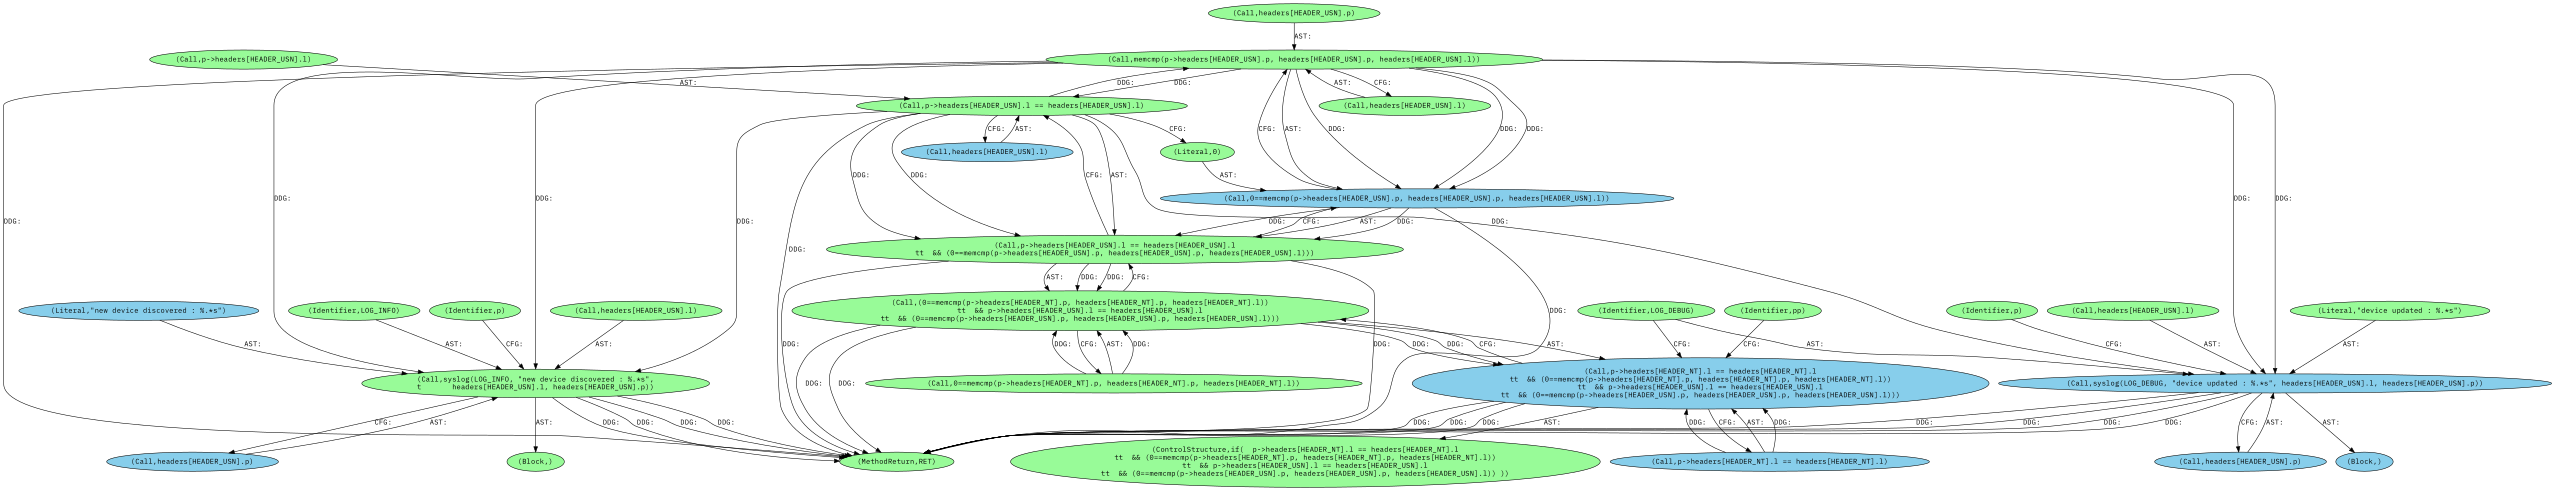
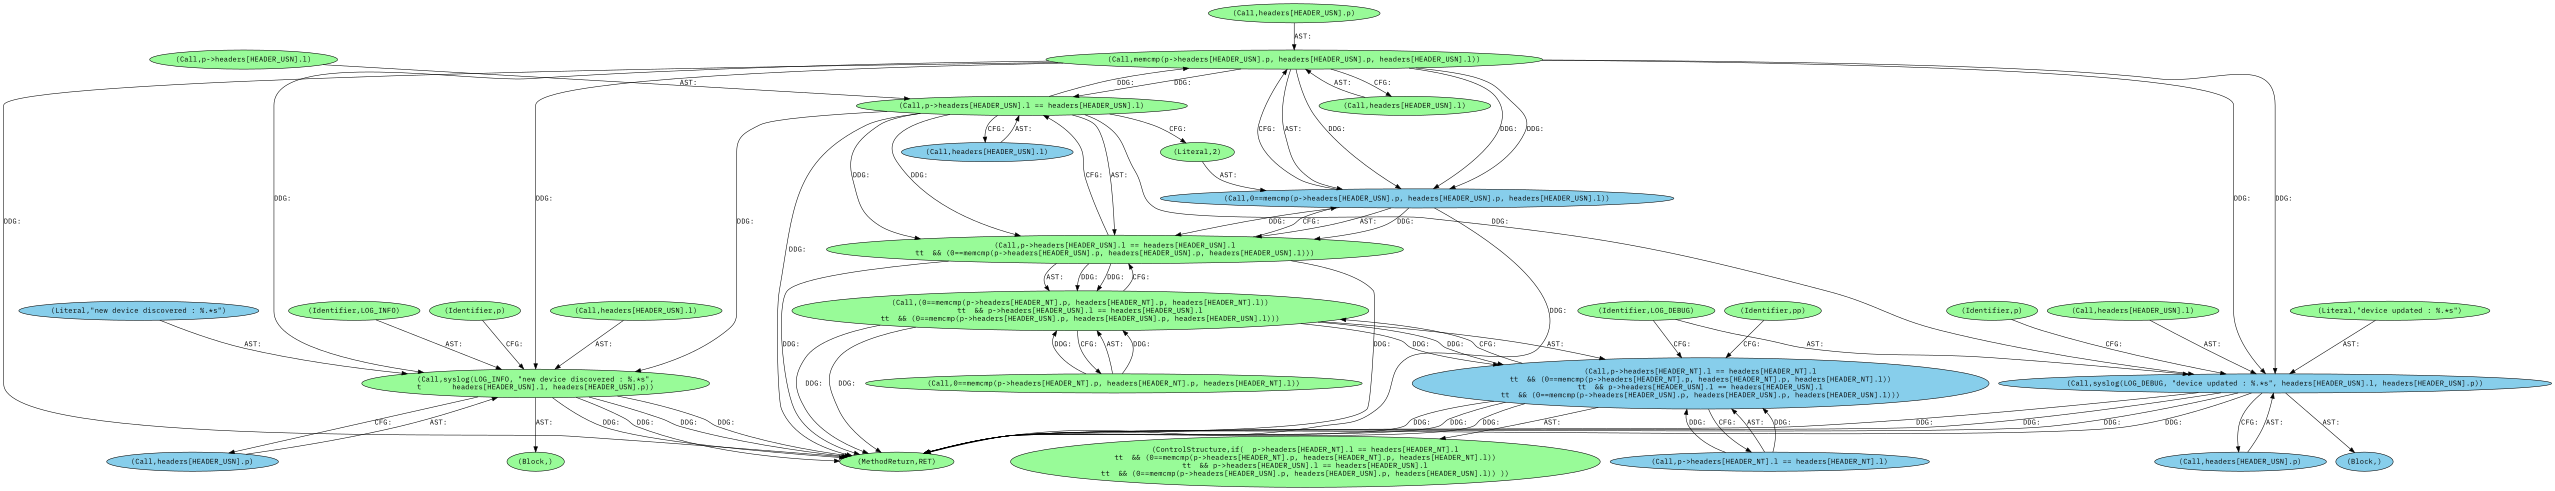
(1197, 152) -> (1197, 152)
